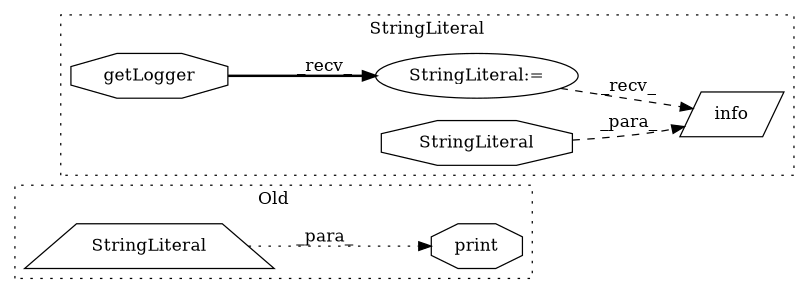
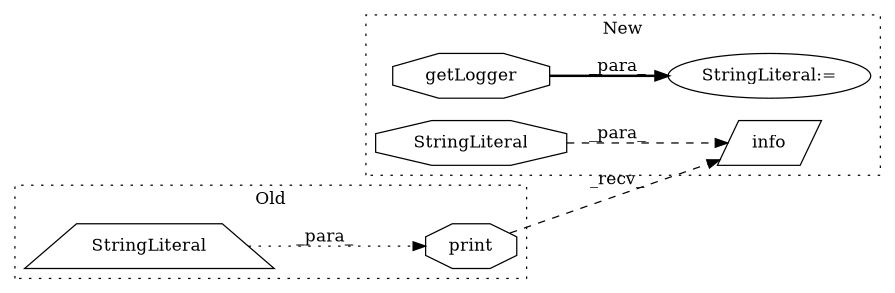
(427, 29) -> (623, 29)
(325, 67) -> (617, 67)
(620, 98) -> (609, 199)
